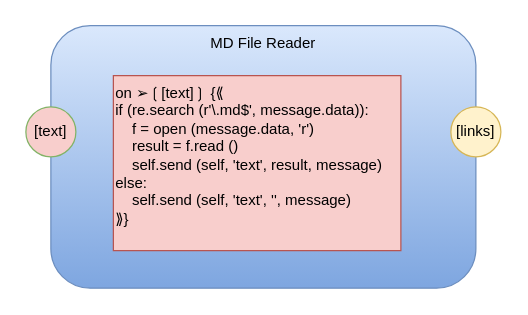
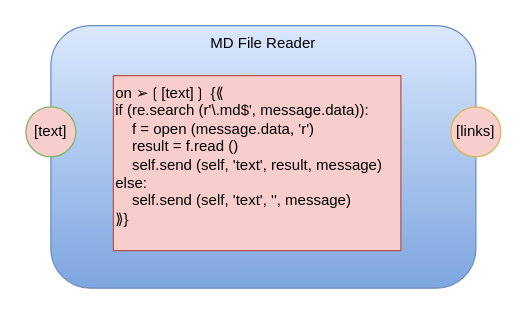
(476, 132) -> (476, 132)
